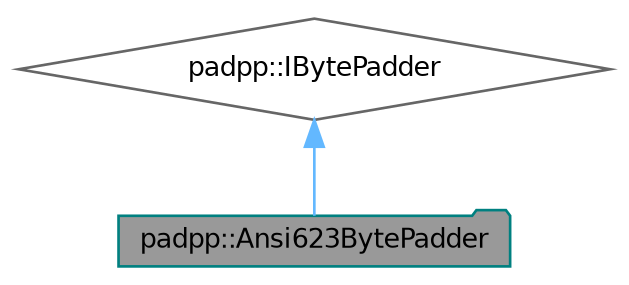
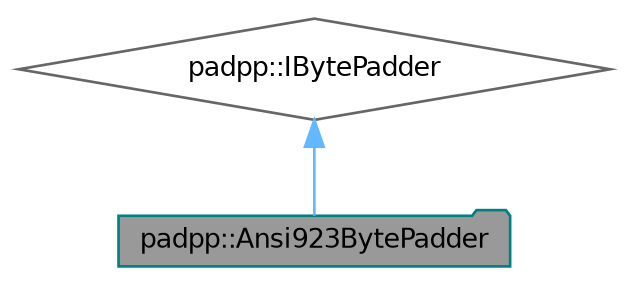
(314, 241) -> (314, 241)
